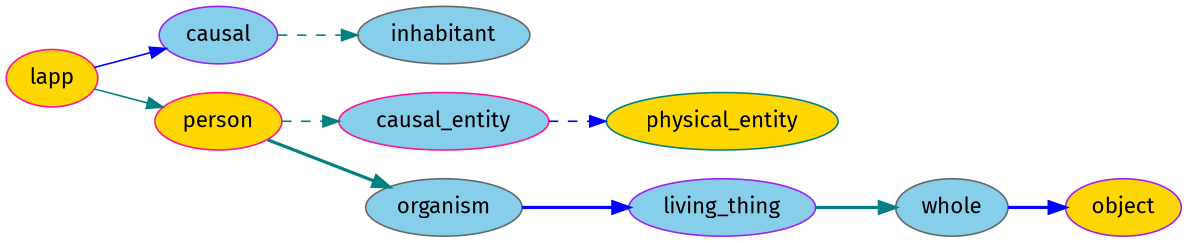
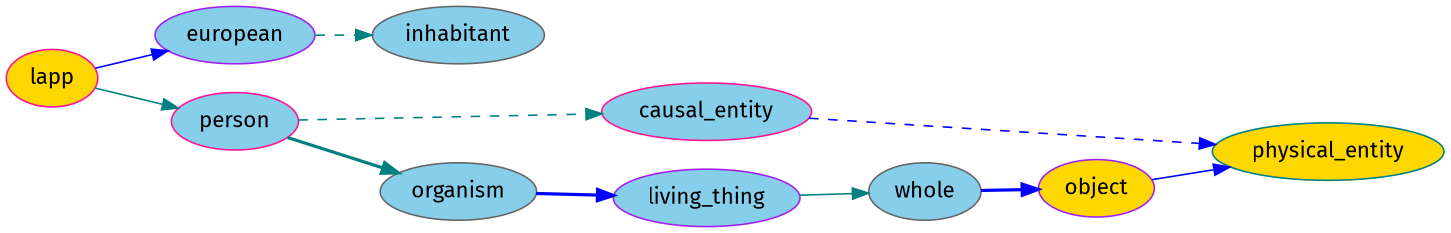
(218, 35) -> (235, 35)
(218, 121) -> (235, 121)
none -> (1183, 175)
(847, 207) -> (826, 194)
